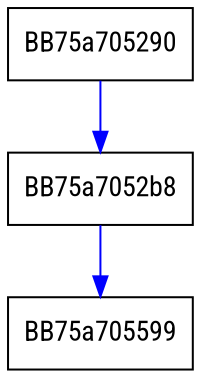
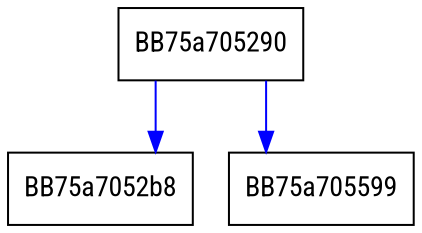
(100, 251) -> (266, 106)
